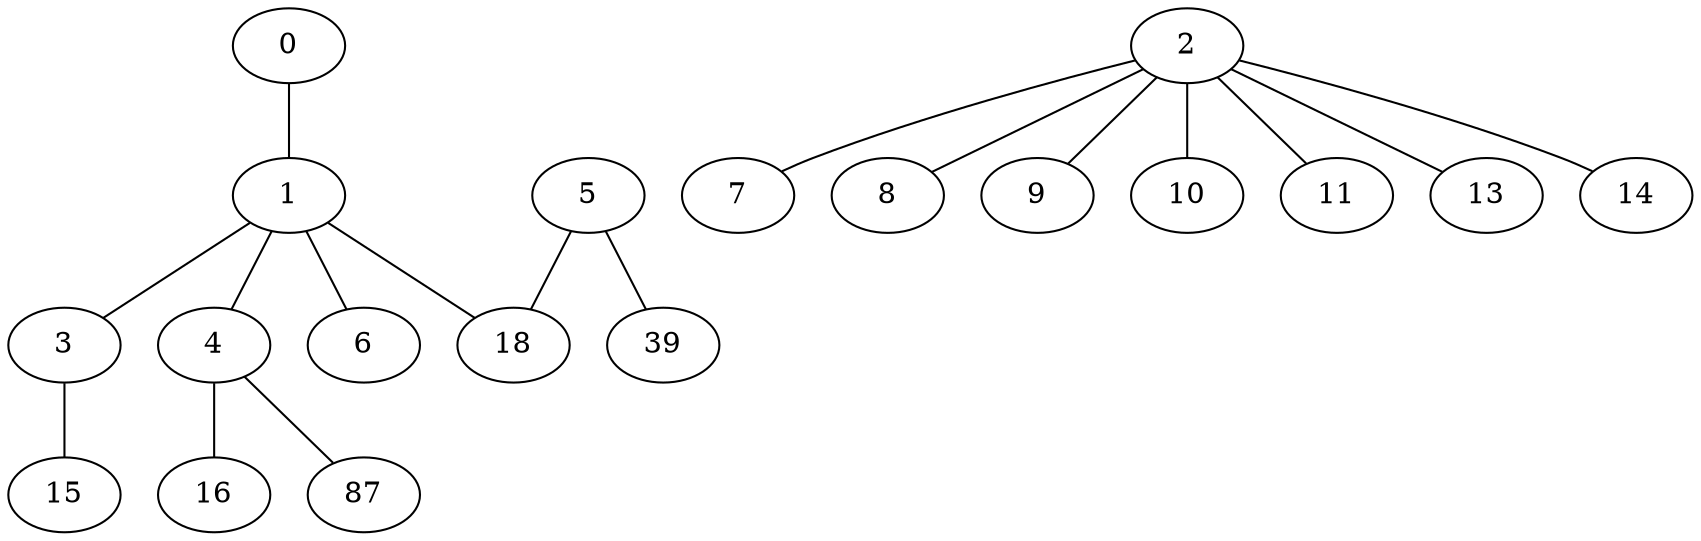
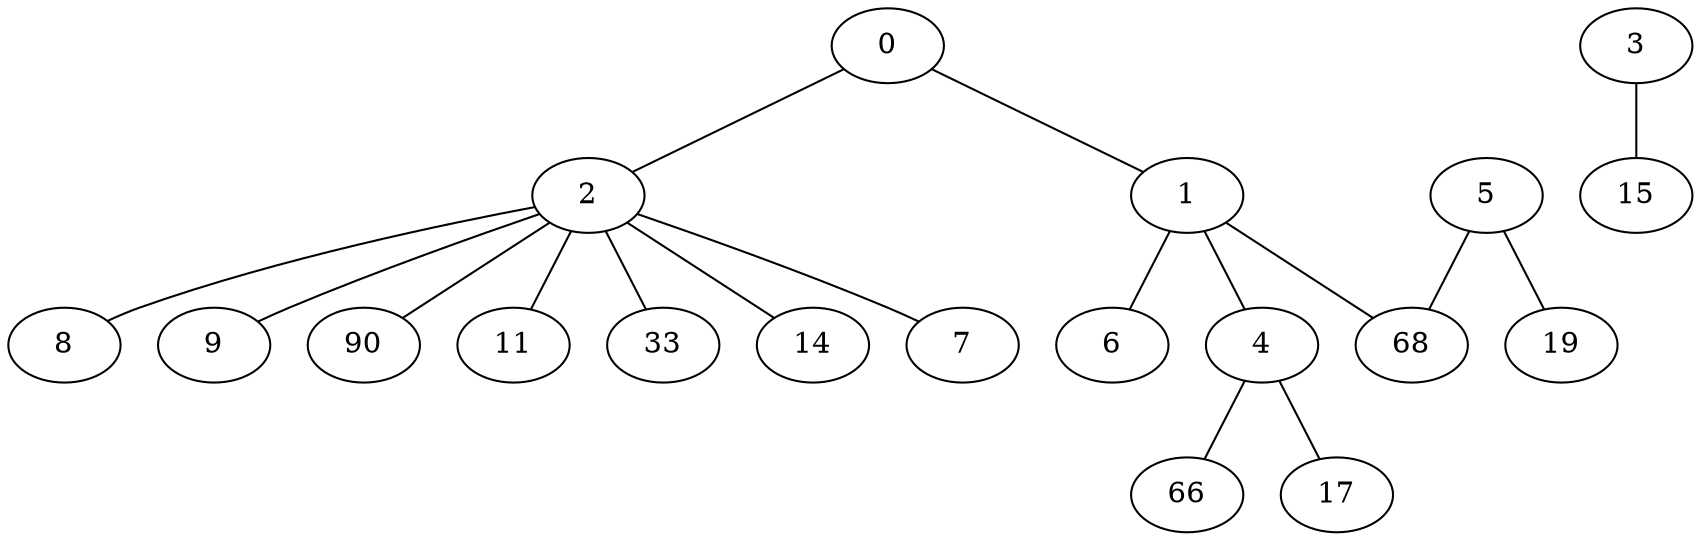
none -> (738, 121)
(1187, 195) -> (364, 345)
(1487, 195) -> (663, 345)
(177, 270) -> none
(514, 345) -> (1412, 345)
(663, 345) -> (1561, 345)
(214, 495) -> (1187, 495)
(364, 495) -> (1337, 495)
